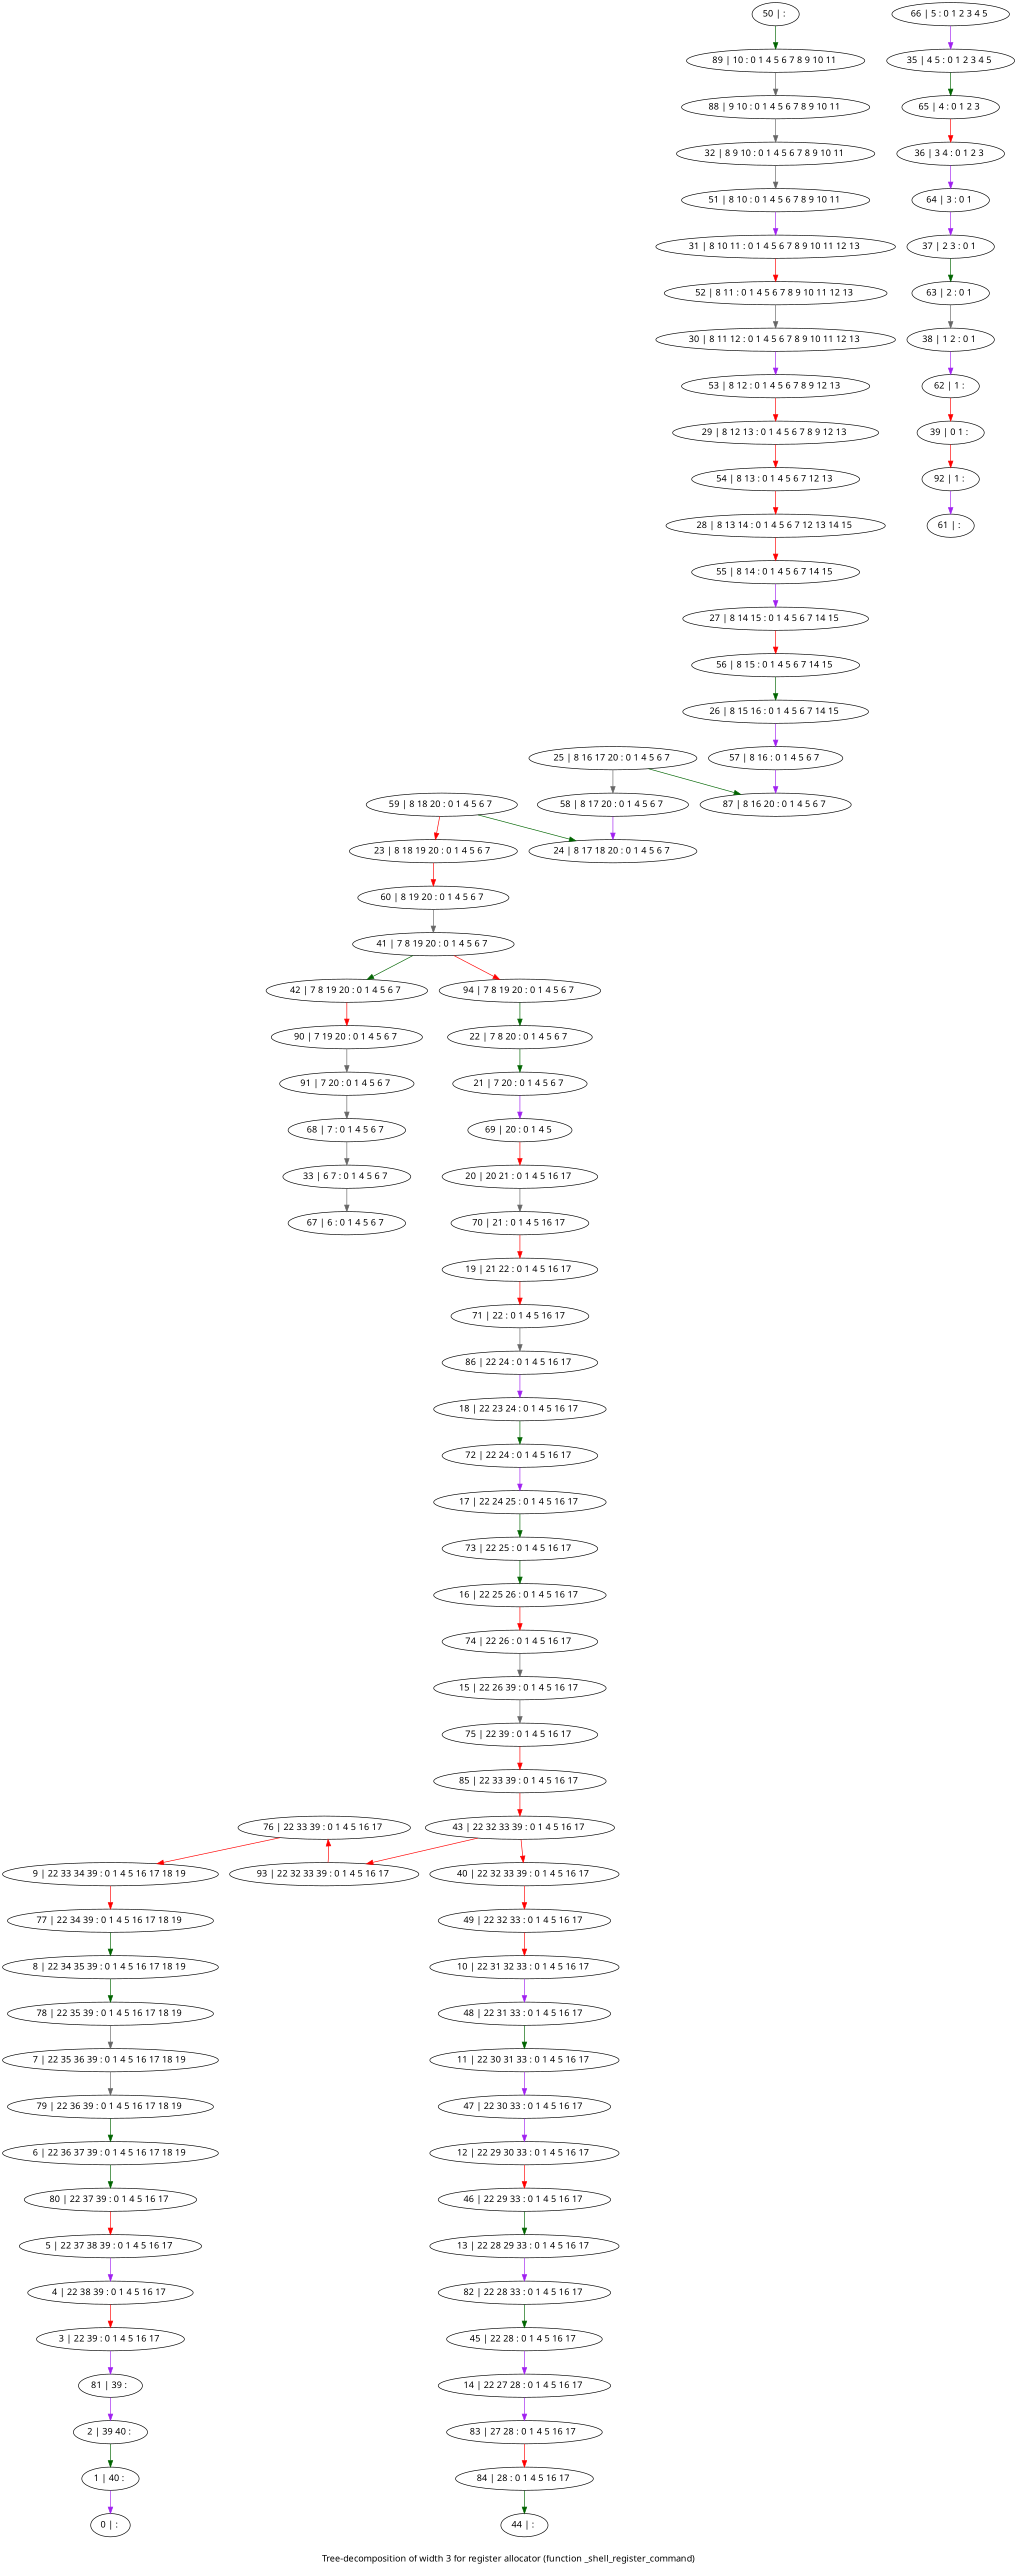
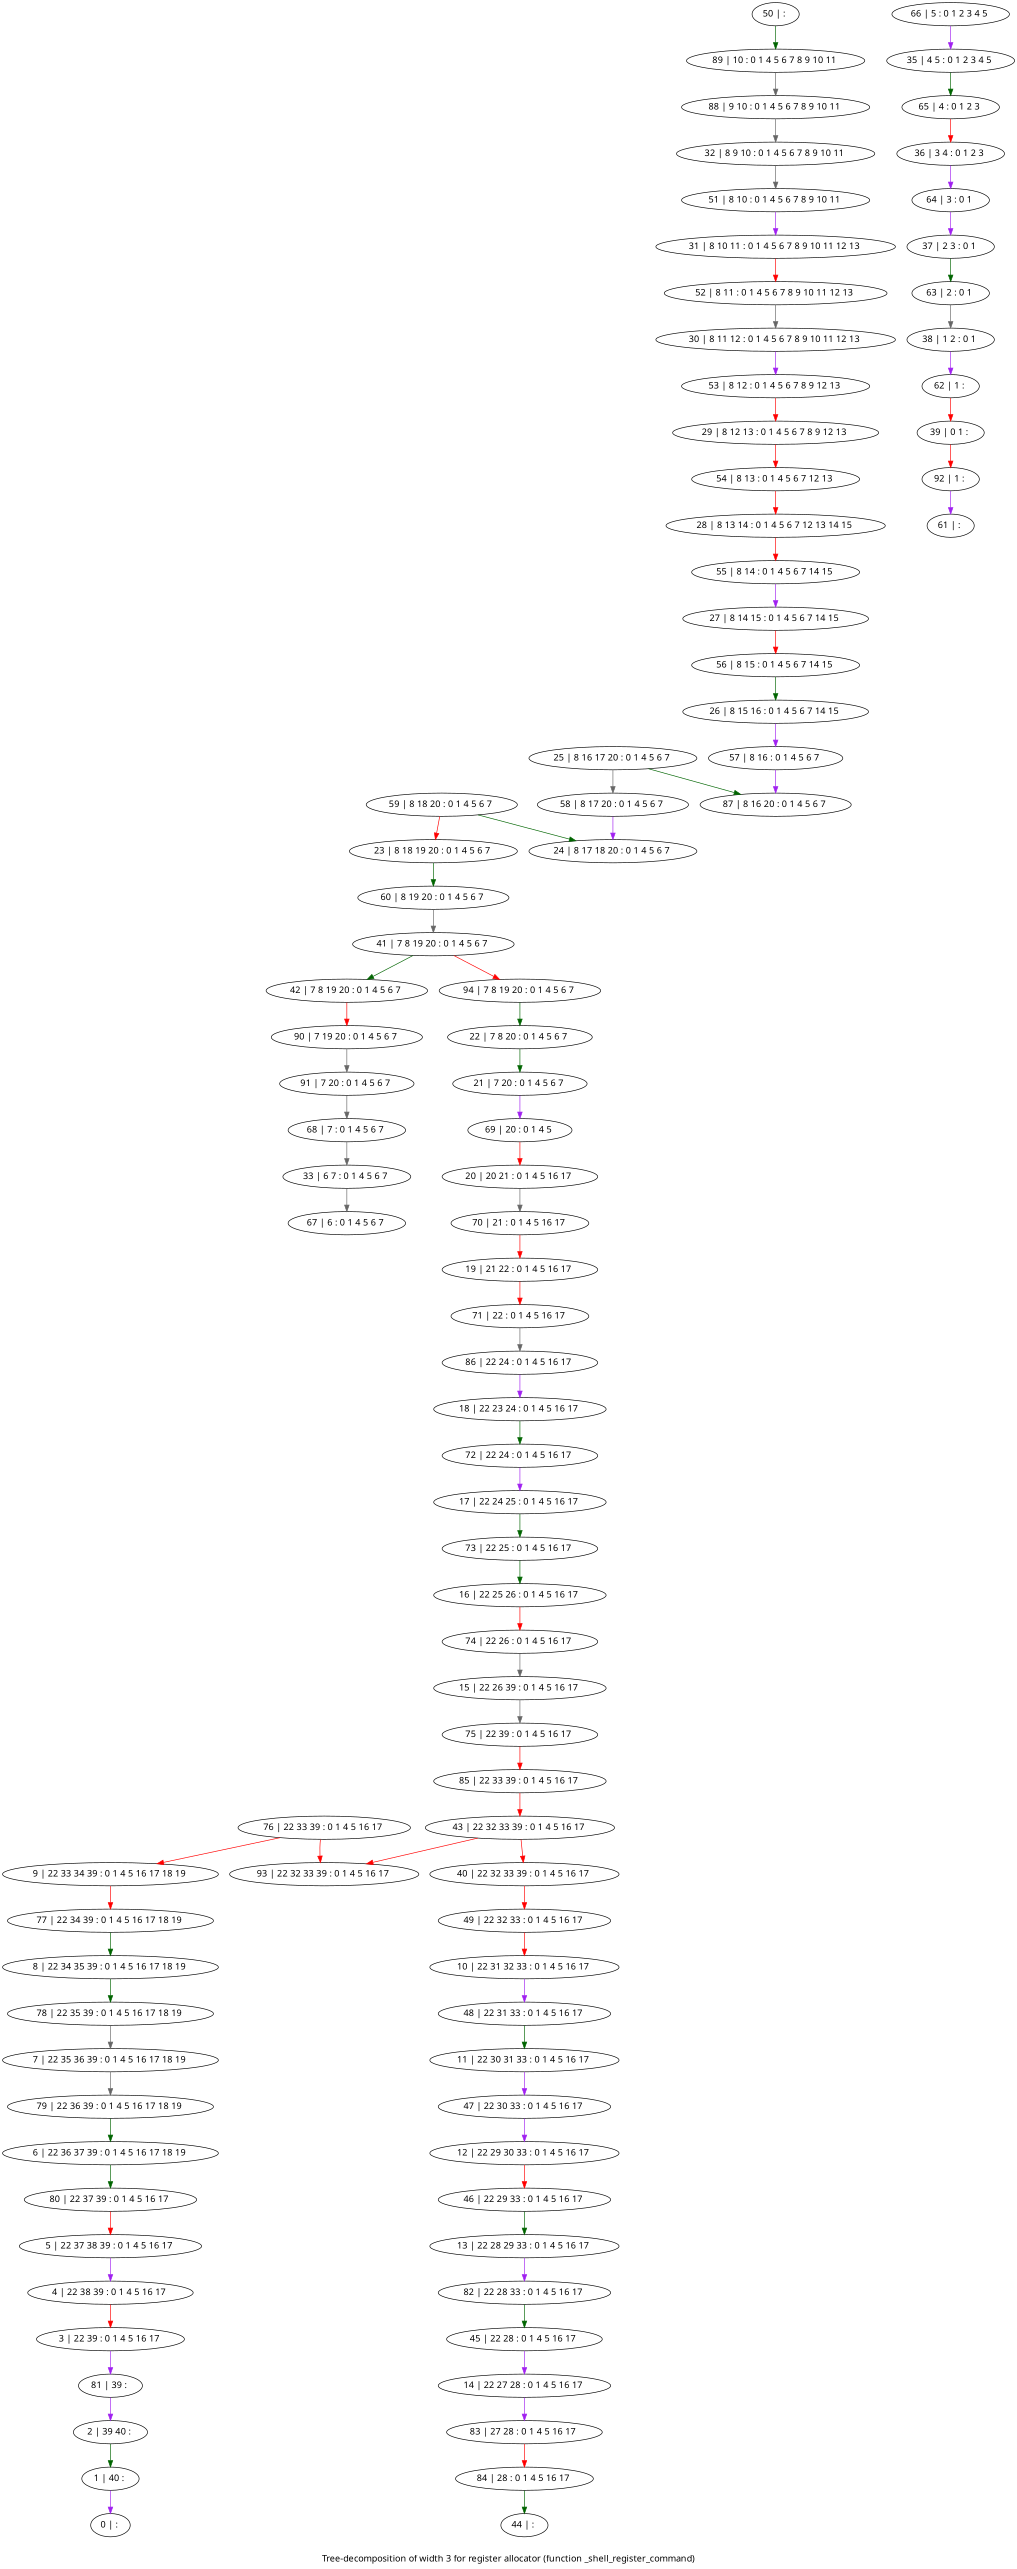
(433, 871) -> (433, 871)
(329, 1854) -> (320, 1848)
